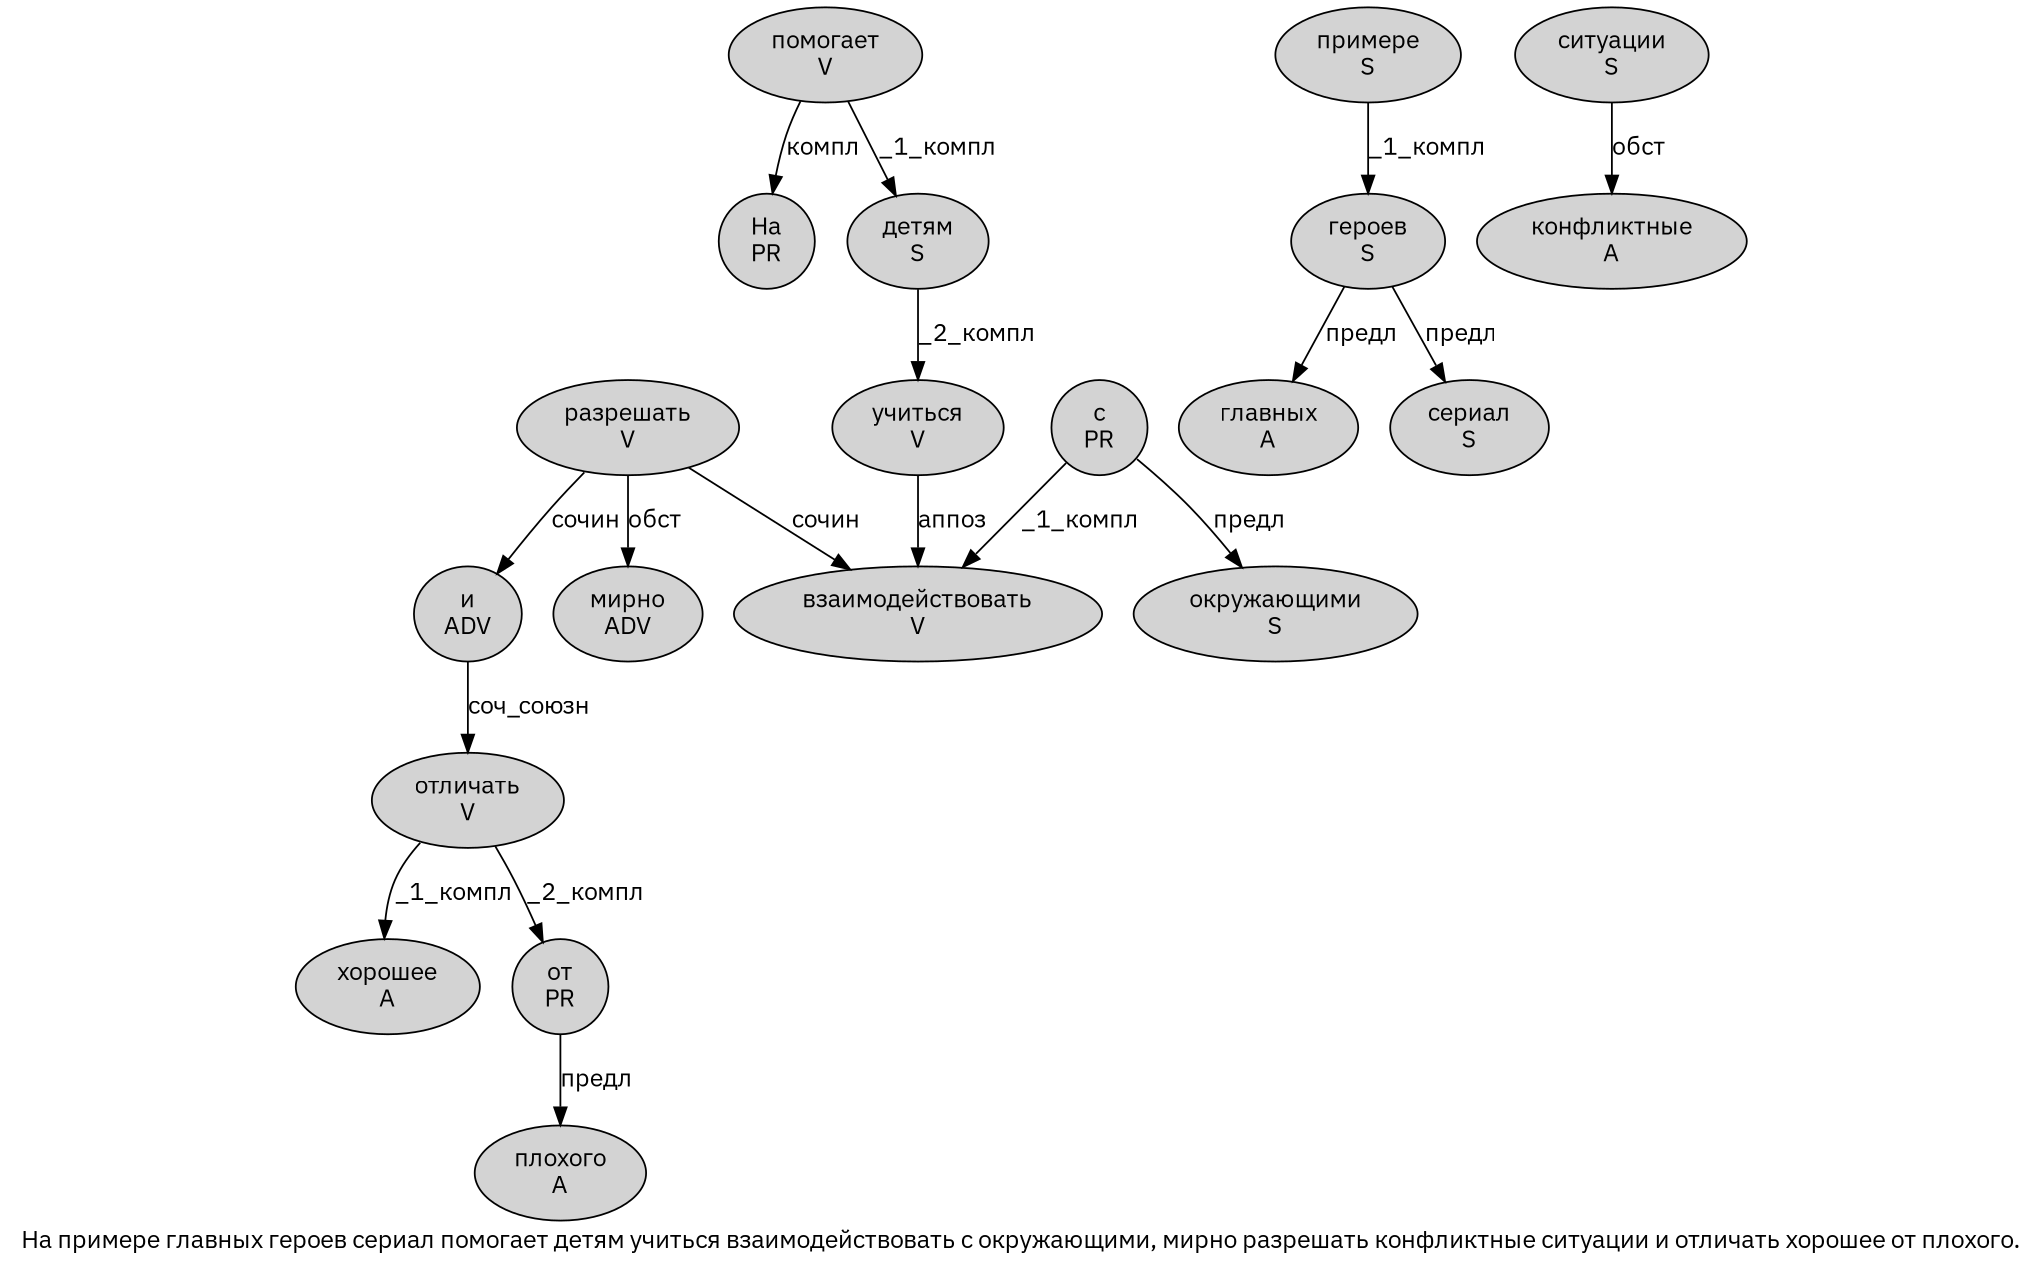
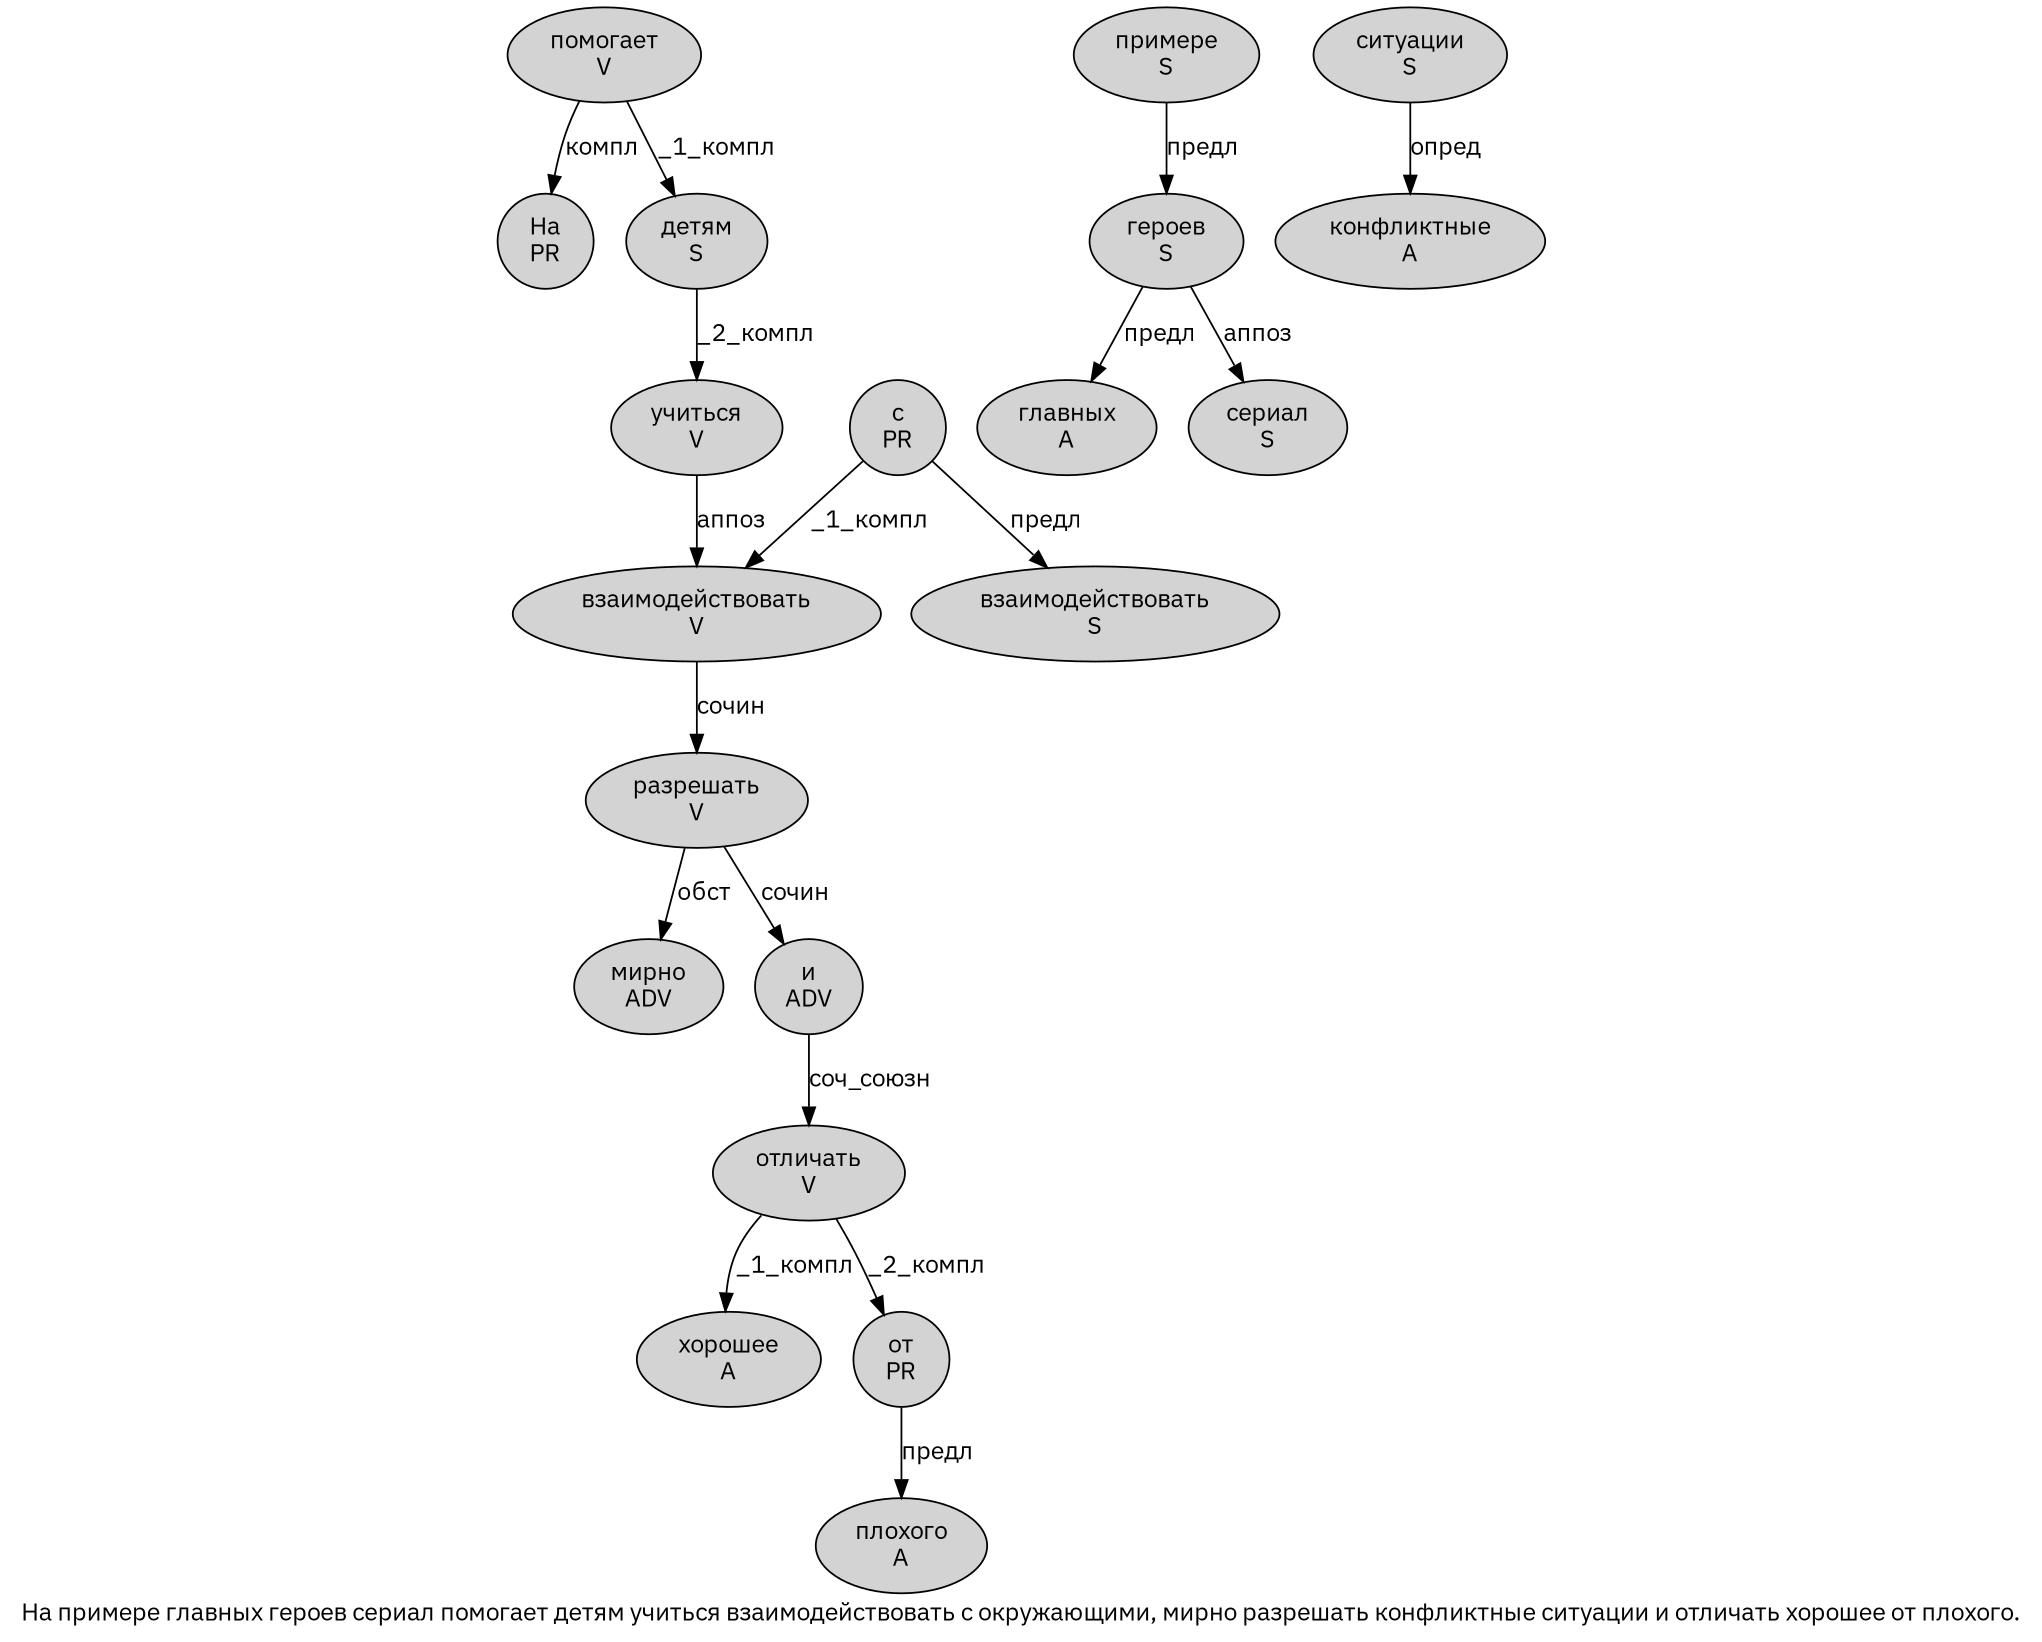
(1428, 148) -> (1203, 148)
(1639, 148) -> (1446, 148)
(1462, 334) -> (1258, 334)
(762, 514) -> (697, 698)
(1276, 614) -> (1095, 614)
